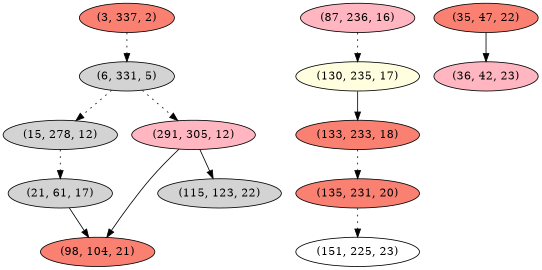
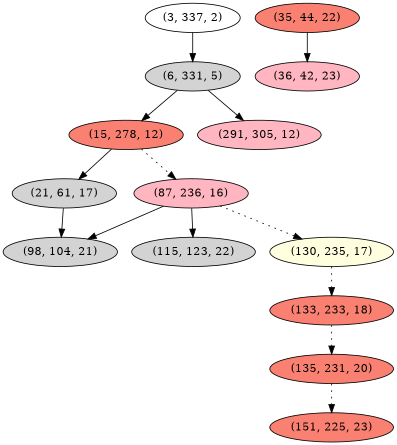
(127, 18) -> (193, 18)
(486, 18) -> (307, 18)
(127, 43) -> (193, 43)
(358, 102) -> (332, 277)
(97, 103) -> (163, 103)
(157, 103) -> (223, 103)
(60, 135) -> (126, 135)
(60, 160) -> (98, 161)
(205, 160) -> (192, 219)
none -> (156, 161)
(143, 188) -> (129, 221)
(98, 252) -> (60, 252)
(358, 252) -> (332, 427)
